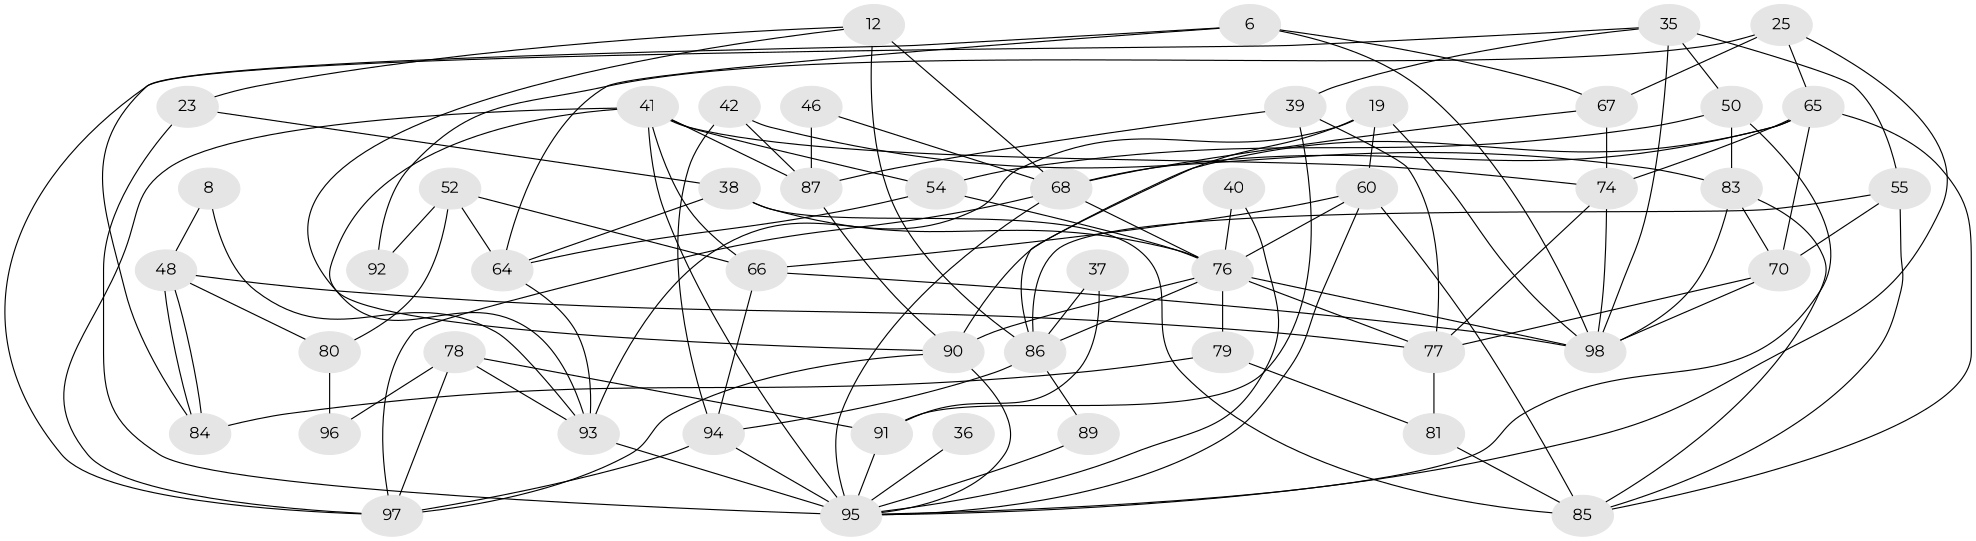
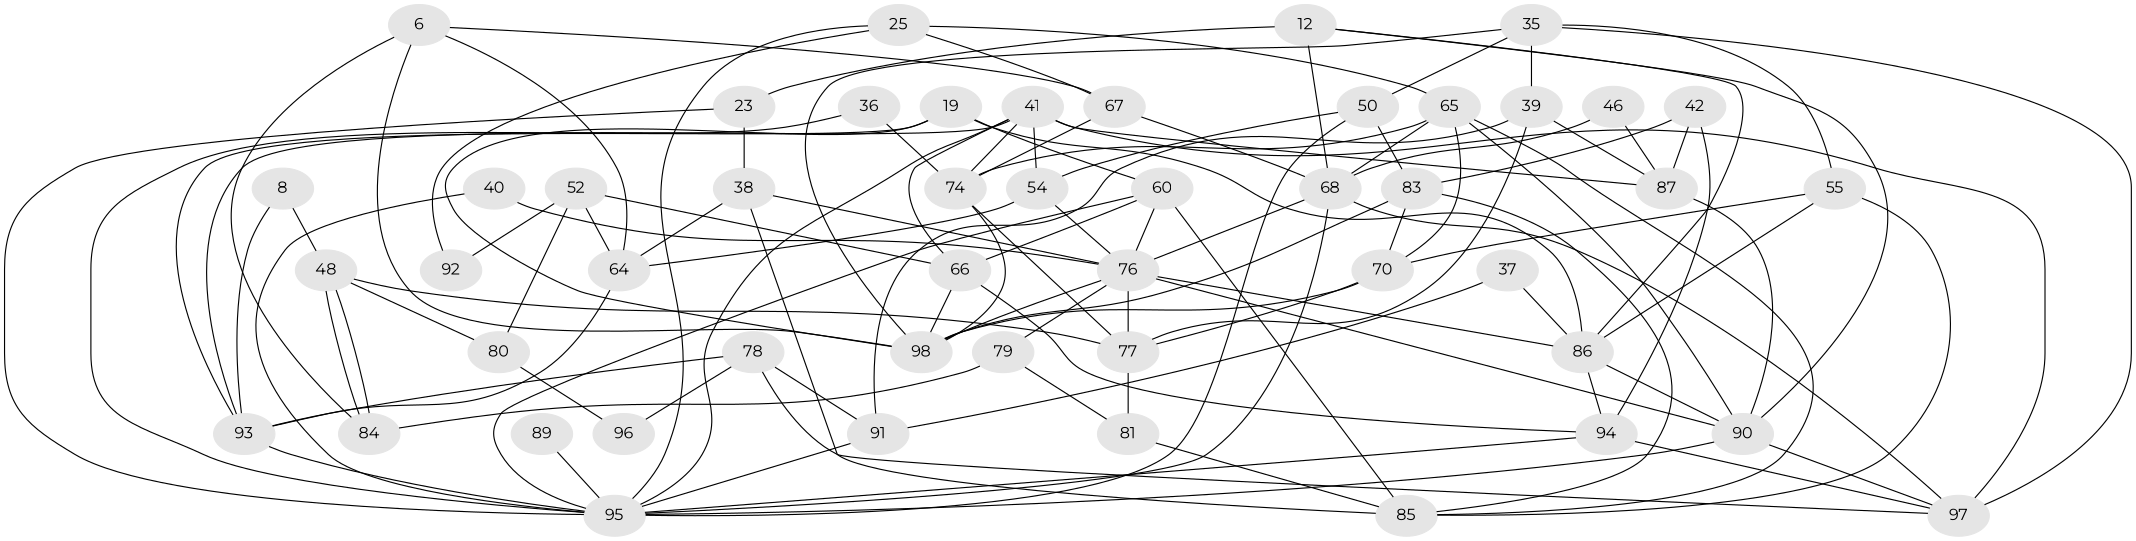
none -> (912, 148)
(1063, 394) -> (1663, 393)
